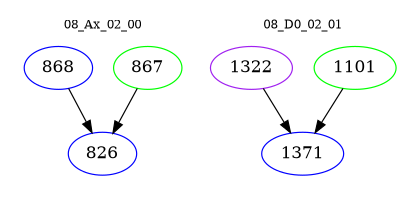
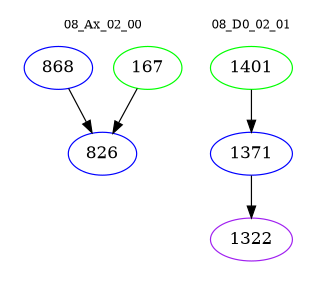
(148, 68) -> (148, 68)
(355, 68) -> (251, 68)
(274, 105) -> (251, 191)
